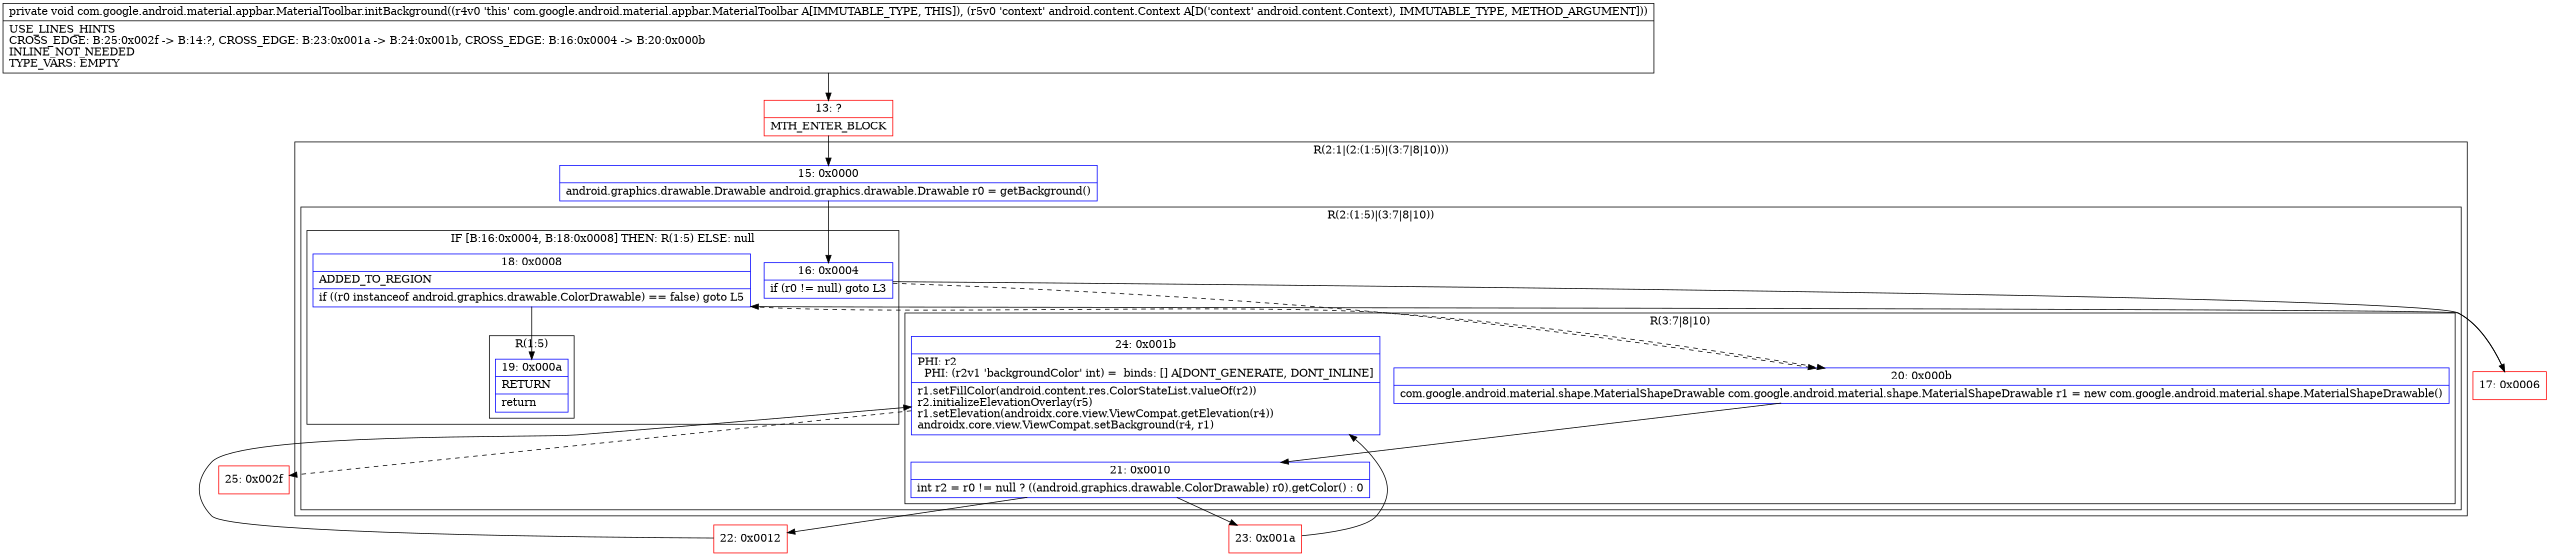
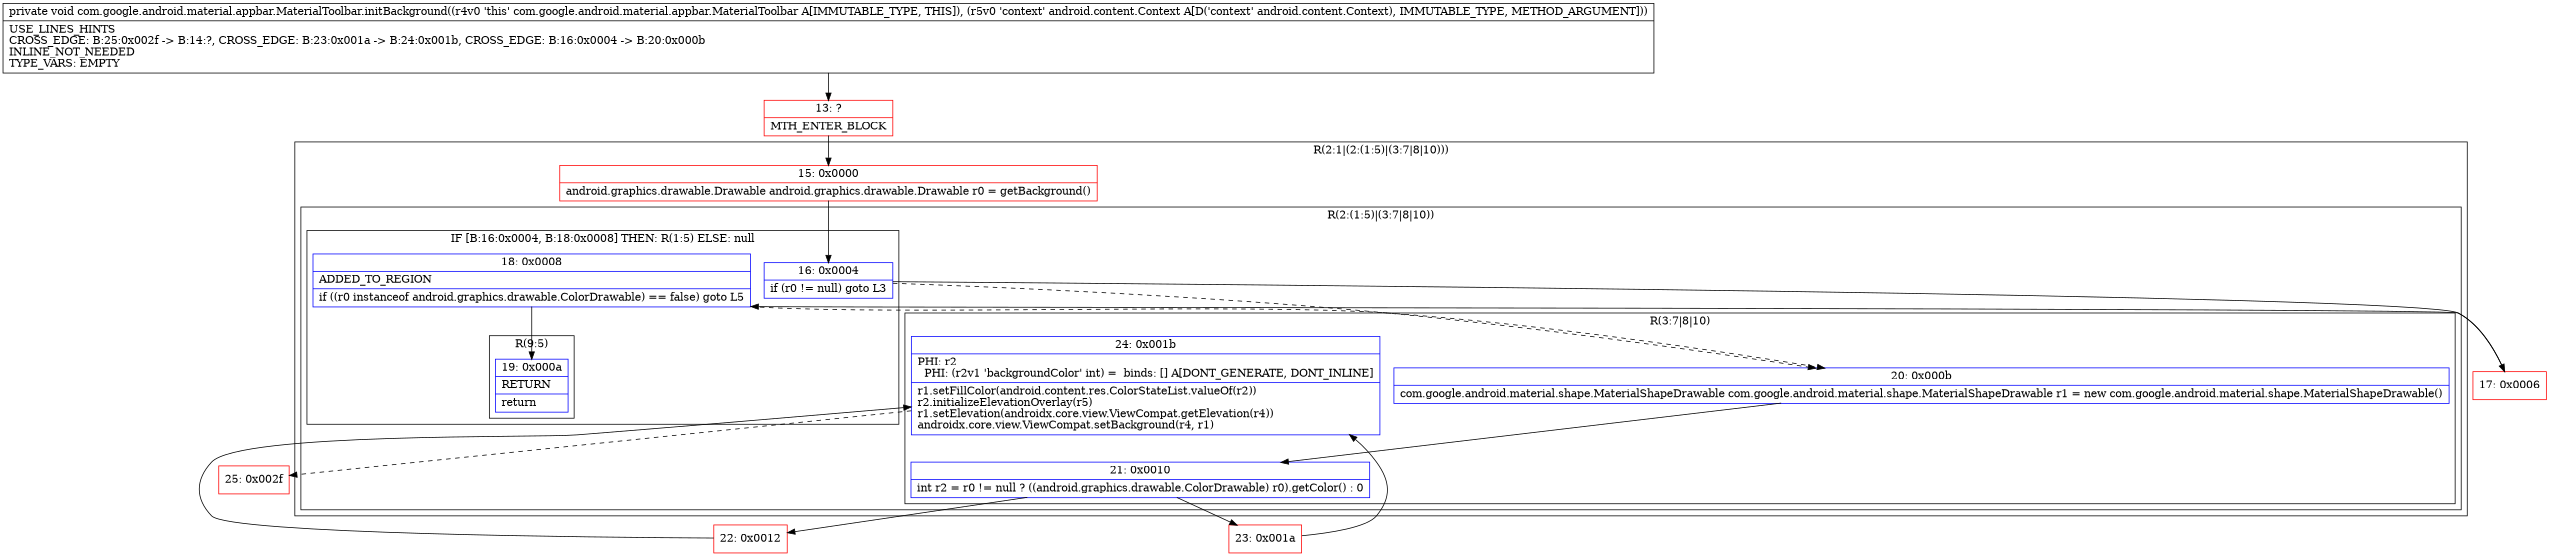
(828, 183) -> (828, 183)
(532, 344) -> (532, 344)
